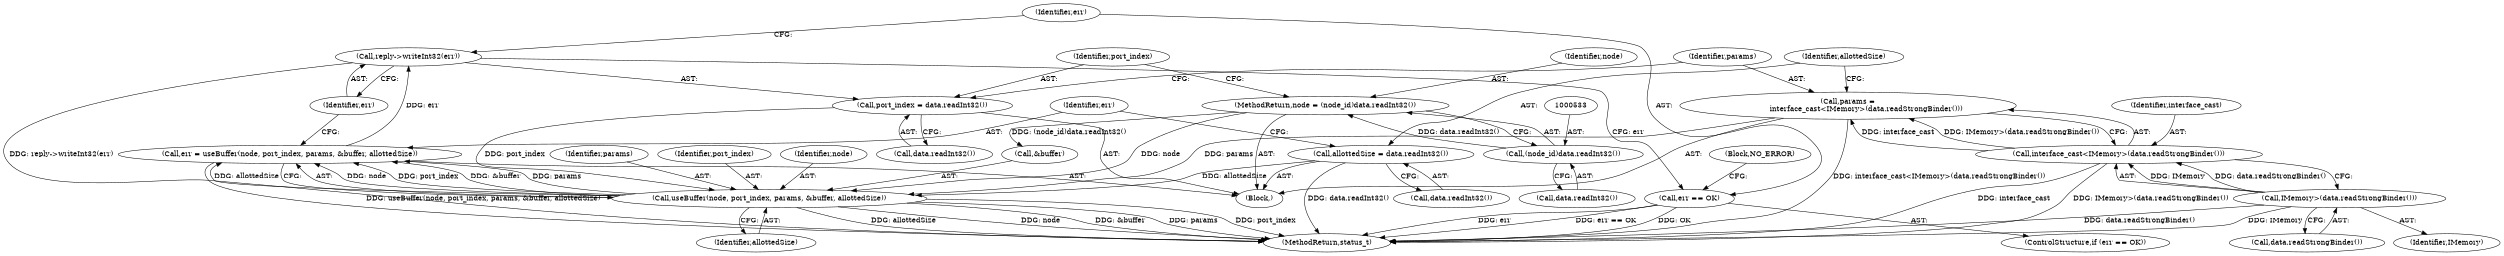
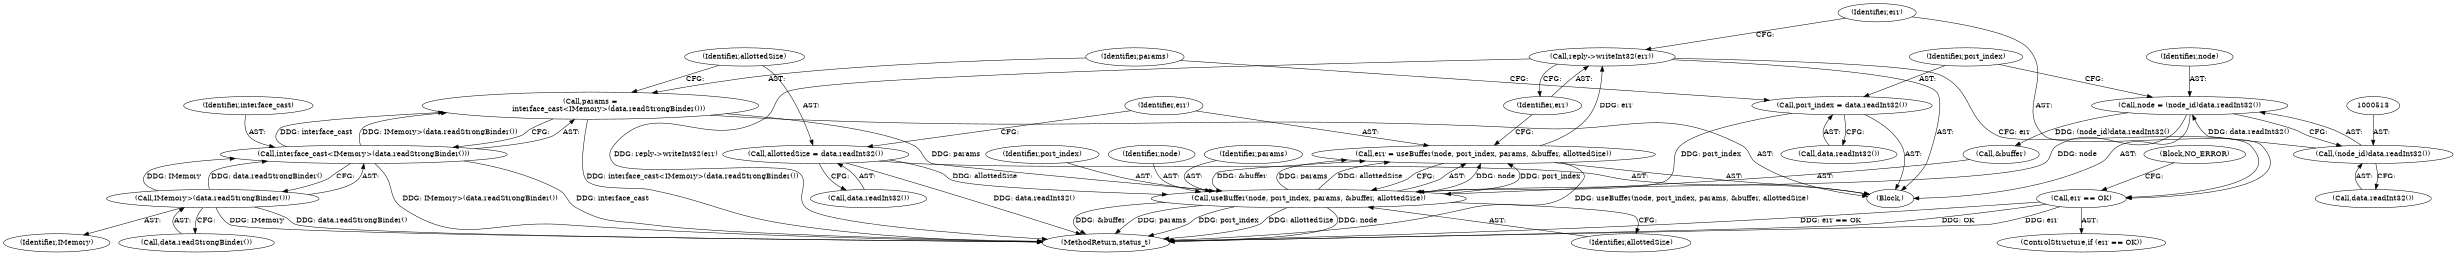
(659, 81) -> (1858, 73)
(1325, 106) -> (2190, 106)
(1571, 106) -> (2373, 106)
